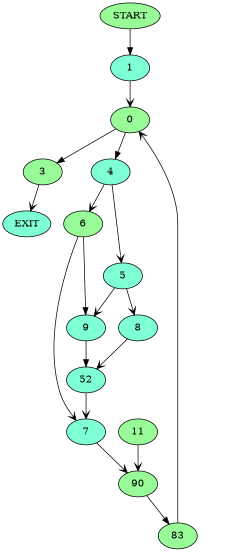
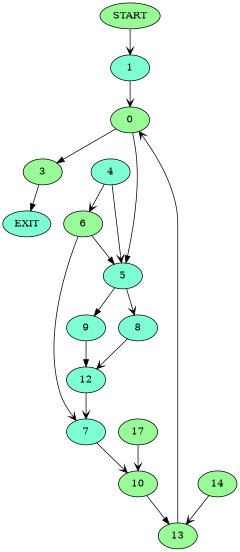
(130, 38) -> (130, 38)
(122, 142) -> (137, 195)
(36, 194) -> (36, 194)
(85, 272) -> (101, 247)
(107, 299) -> (107, 299)
(86, 380) -> (86, 380)
(138, 432) -> (138, 432)
(138, 484) -> (138, 484)
none -> (217, 484)
(178, 536) -> (178, 536)
